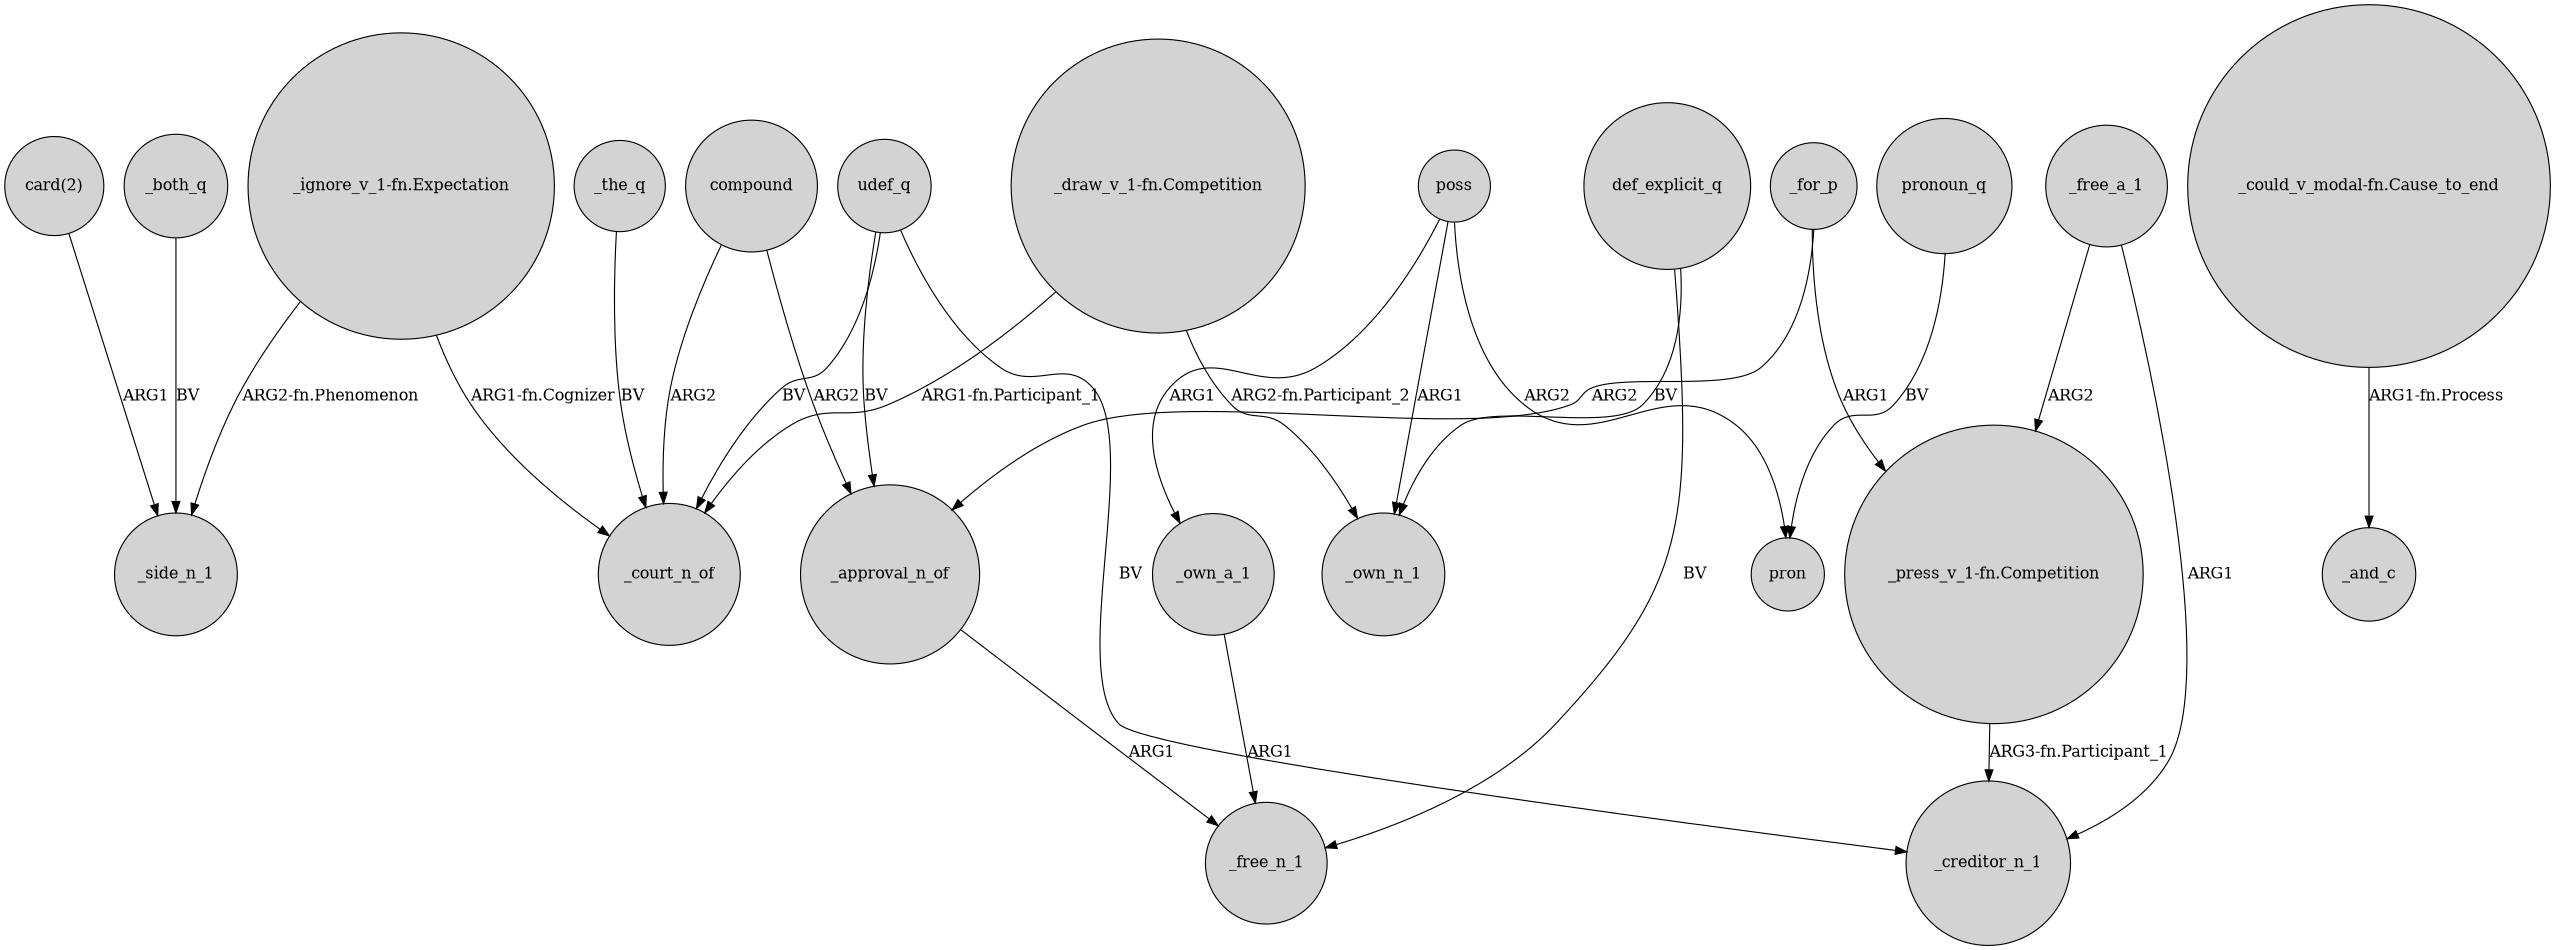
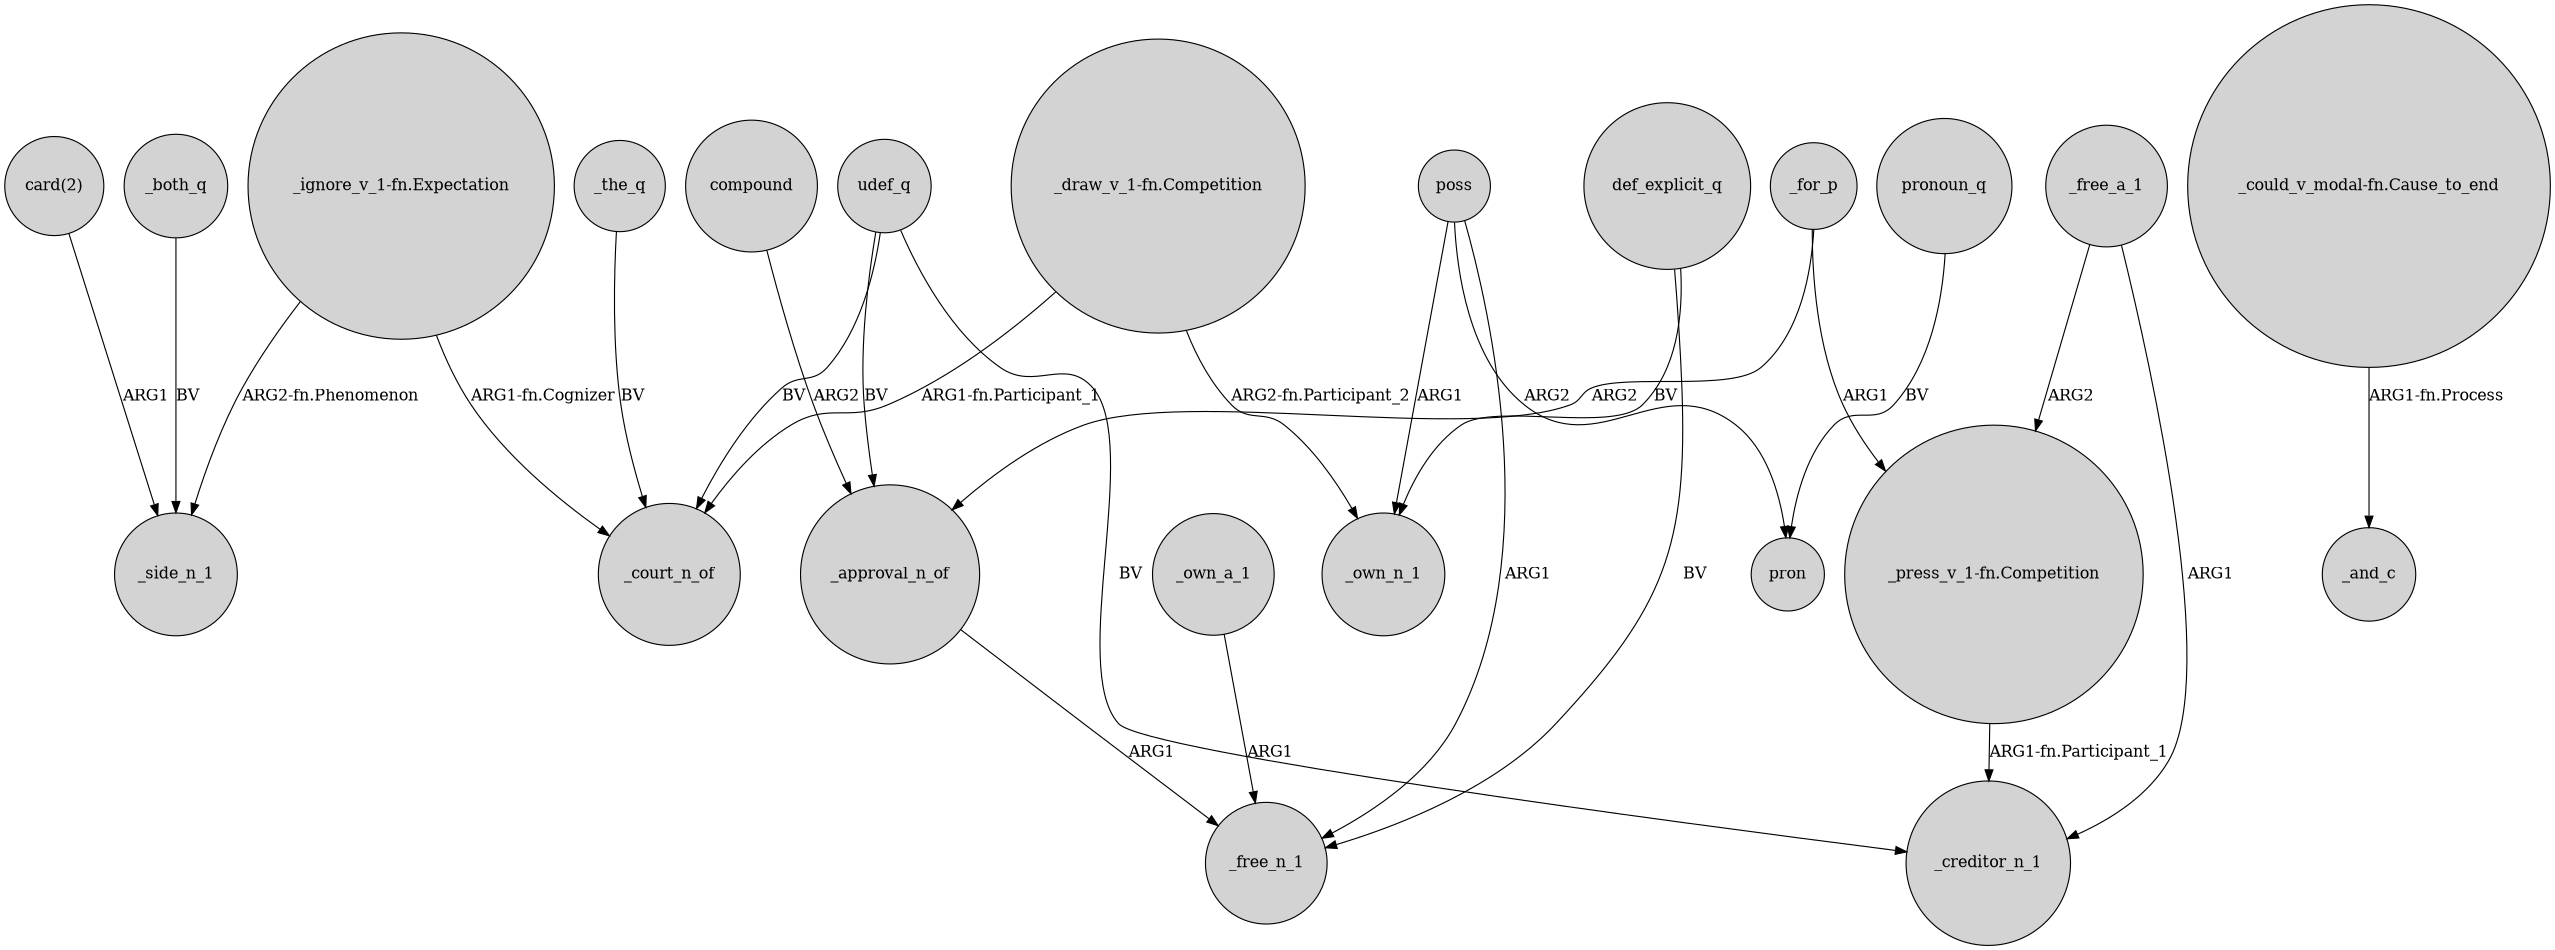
(676, 365) -> none
(1272, 377) -> (1501, 557)
(2079, 752) -> (2079, 752)
